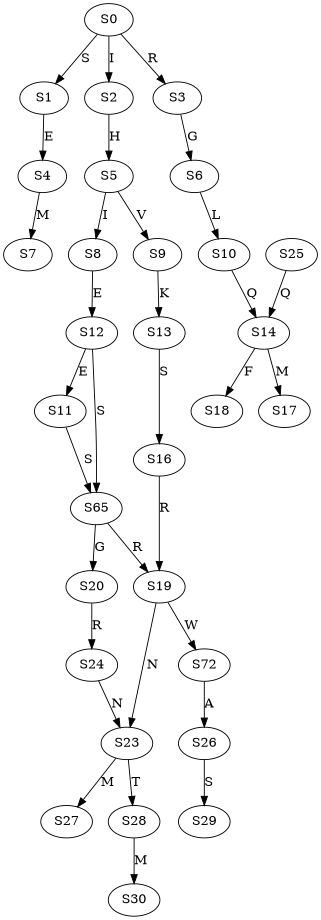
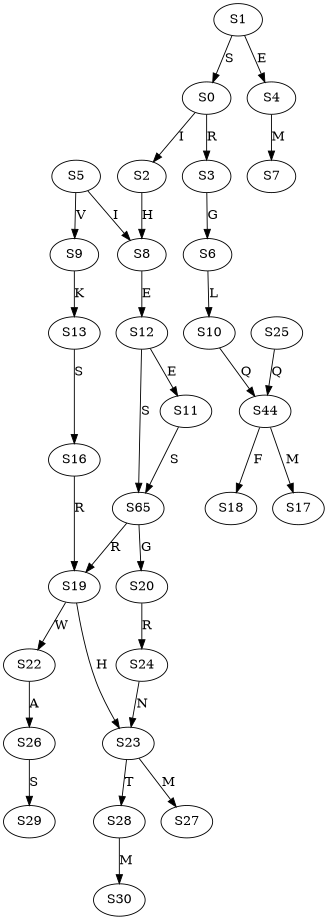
(79, 56) -> (224, 55)
(109, 133) -> (142, 211)
(264, 333) -> (265, 411)
(153, 665) -> (102, 665)
(204, 665) -> (29, 665)
